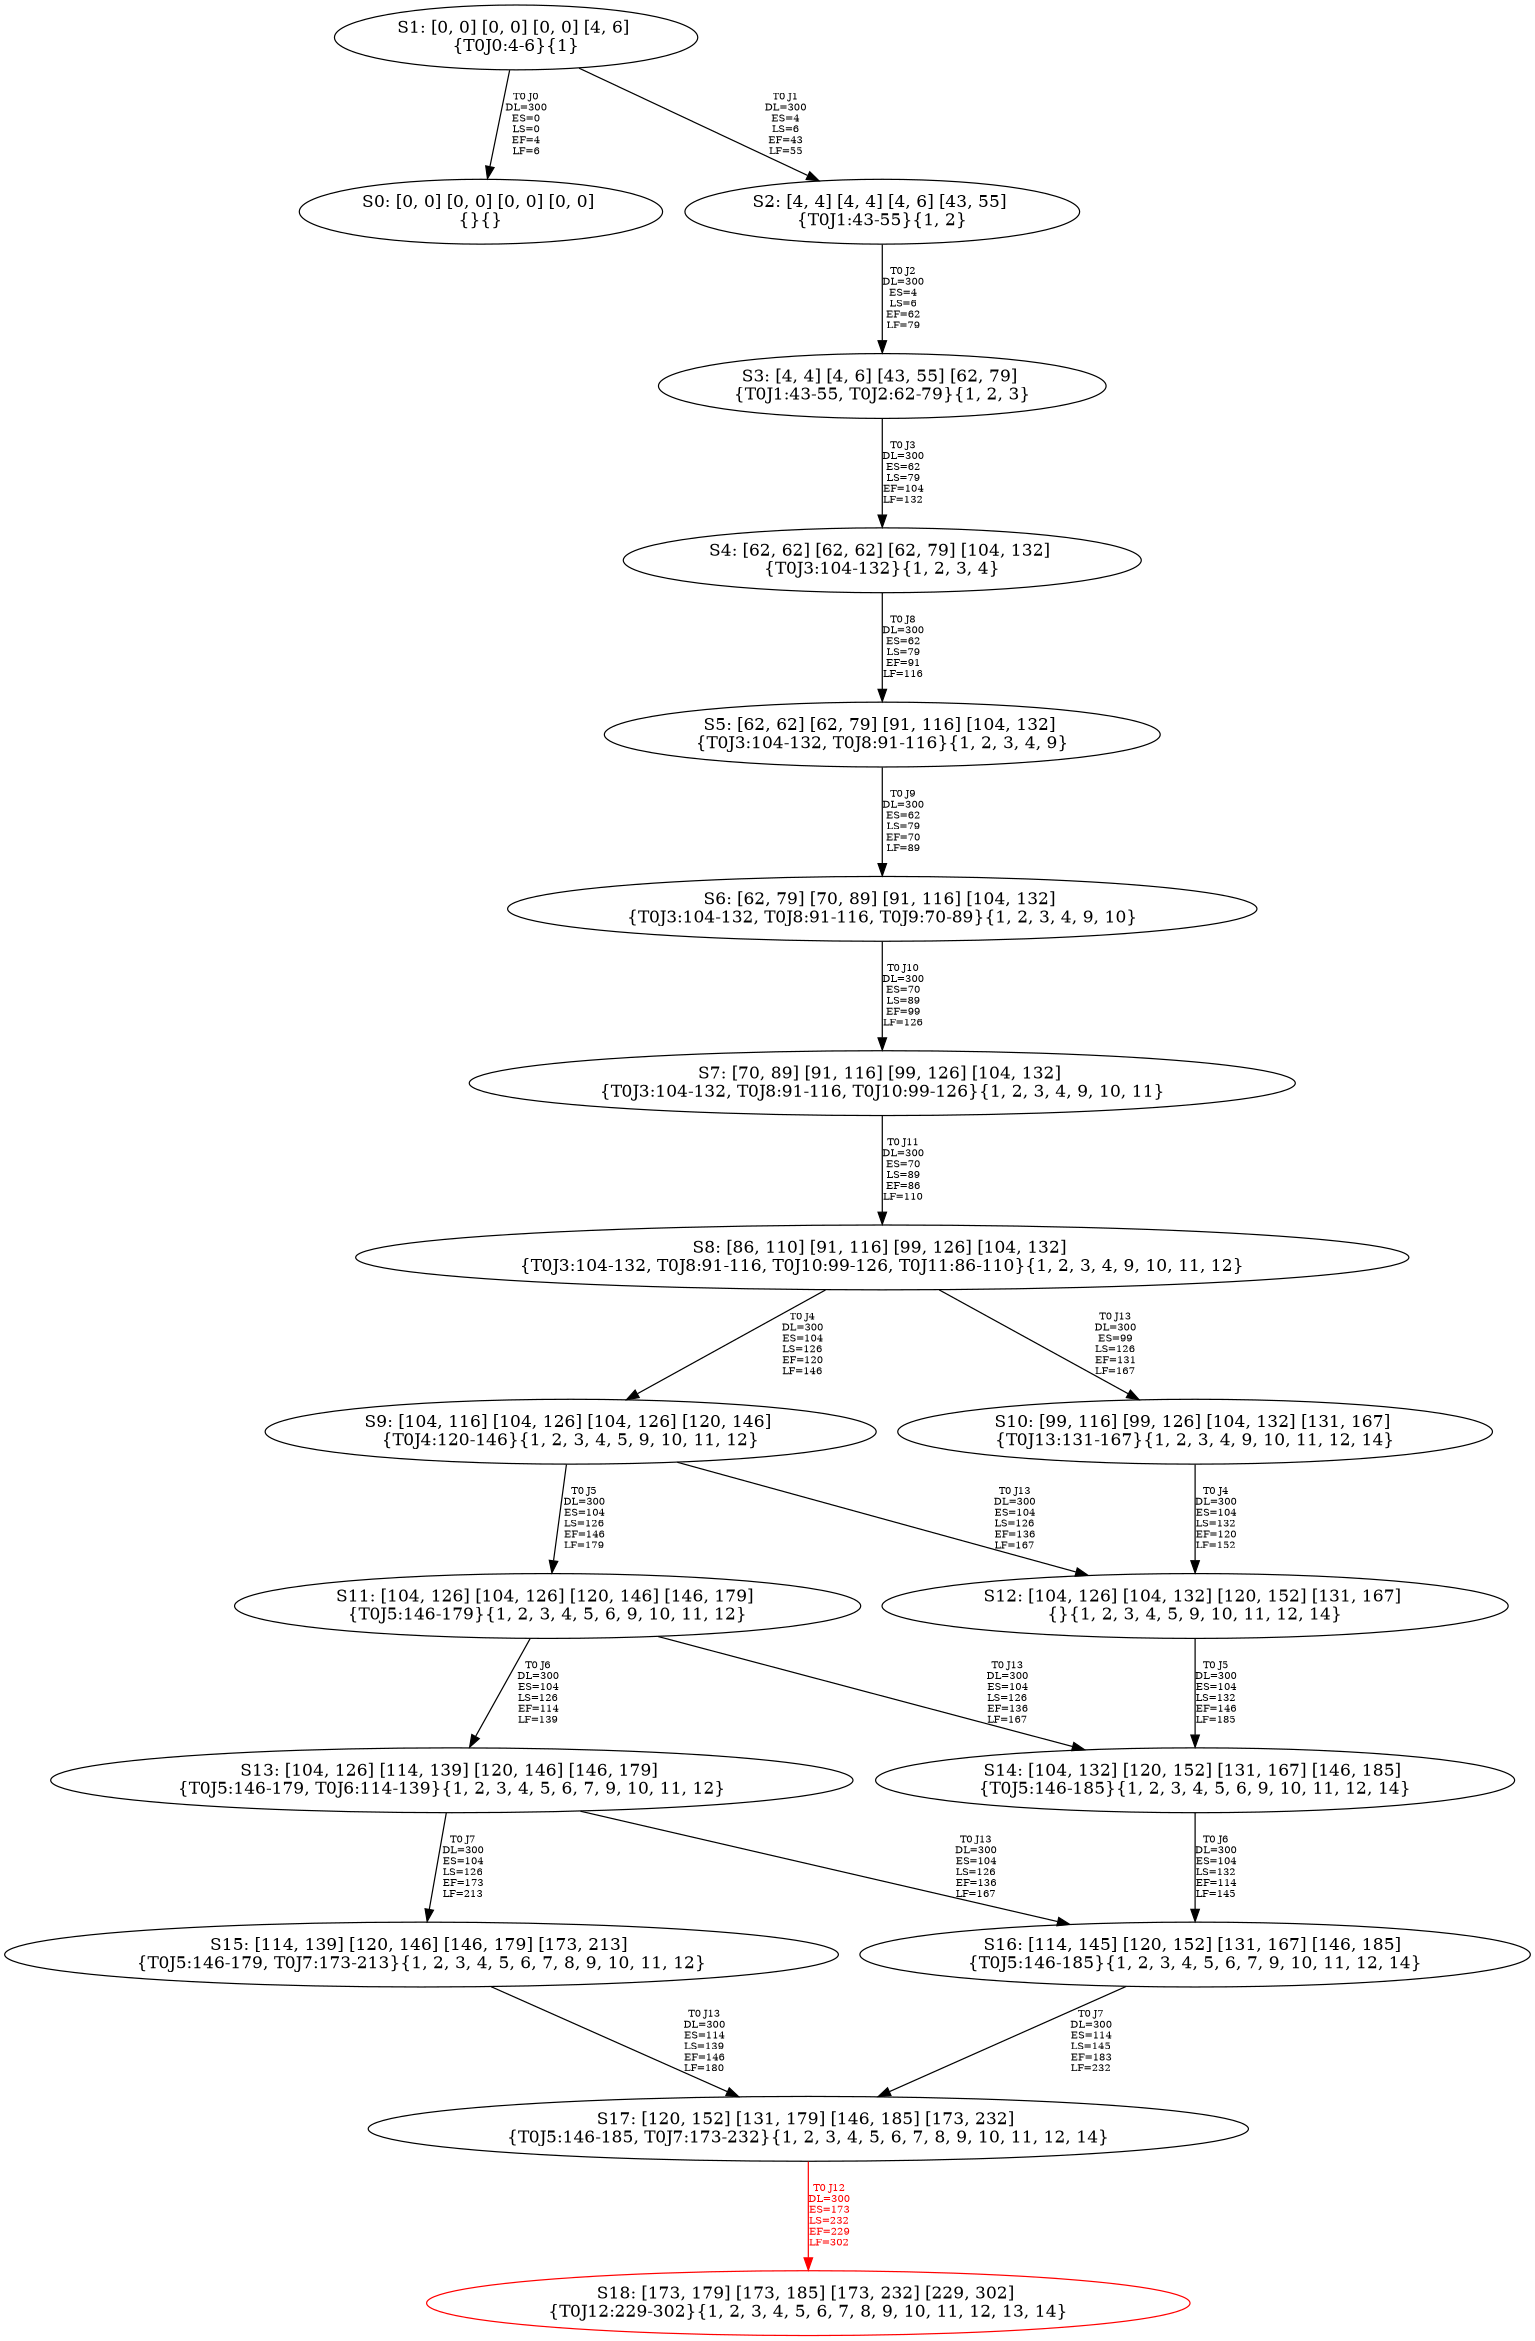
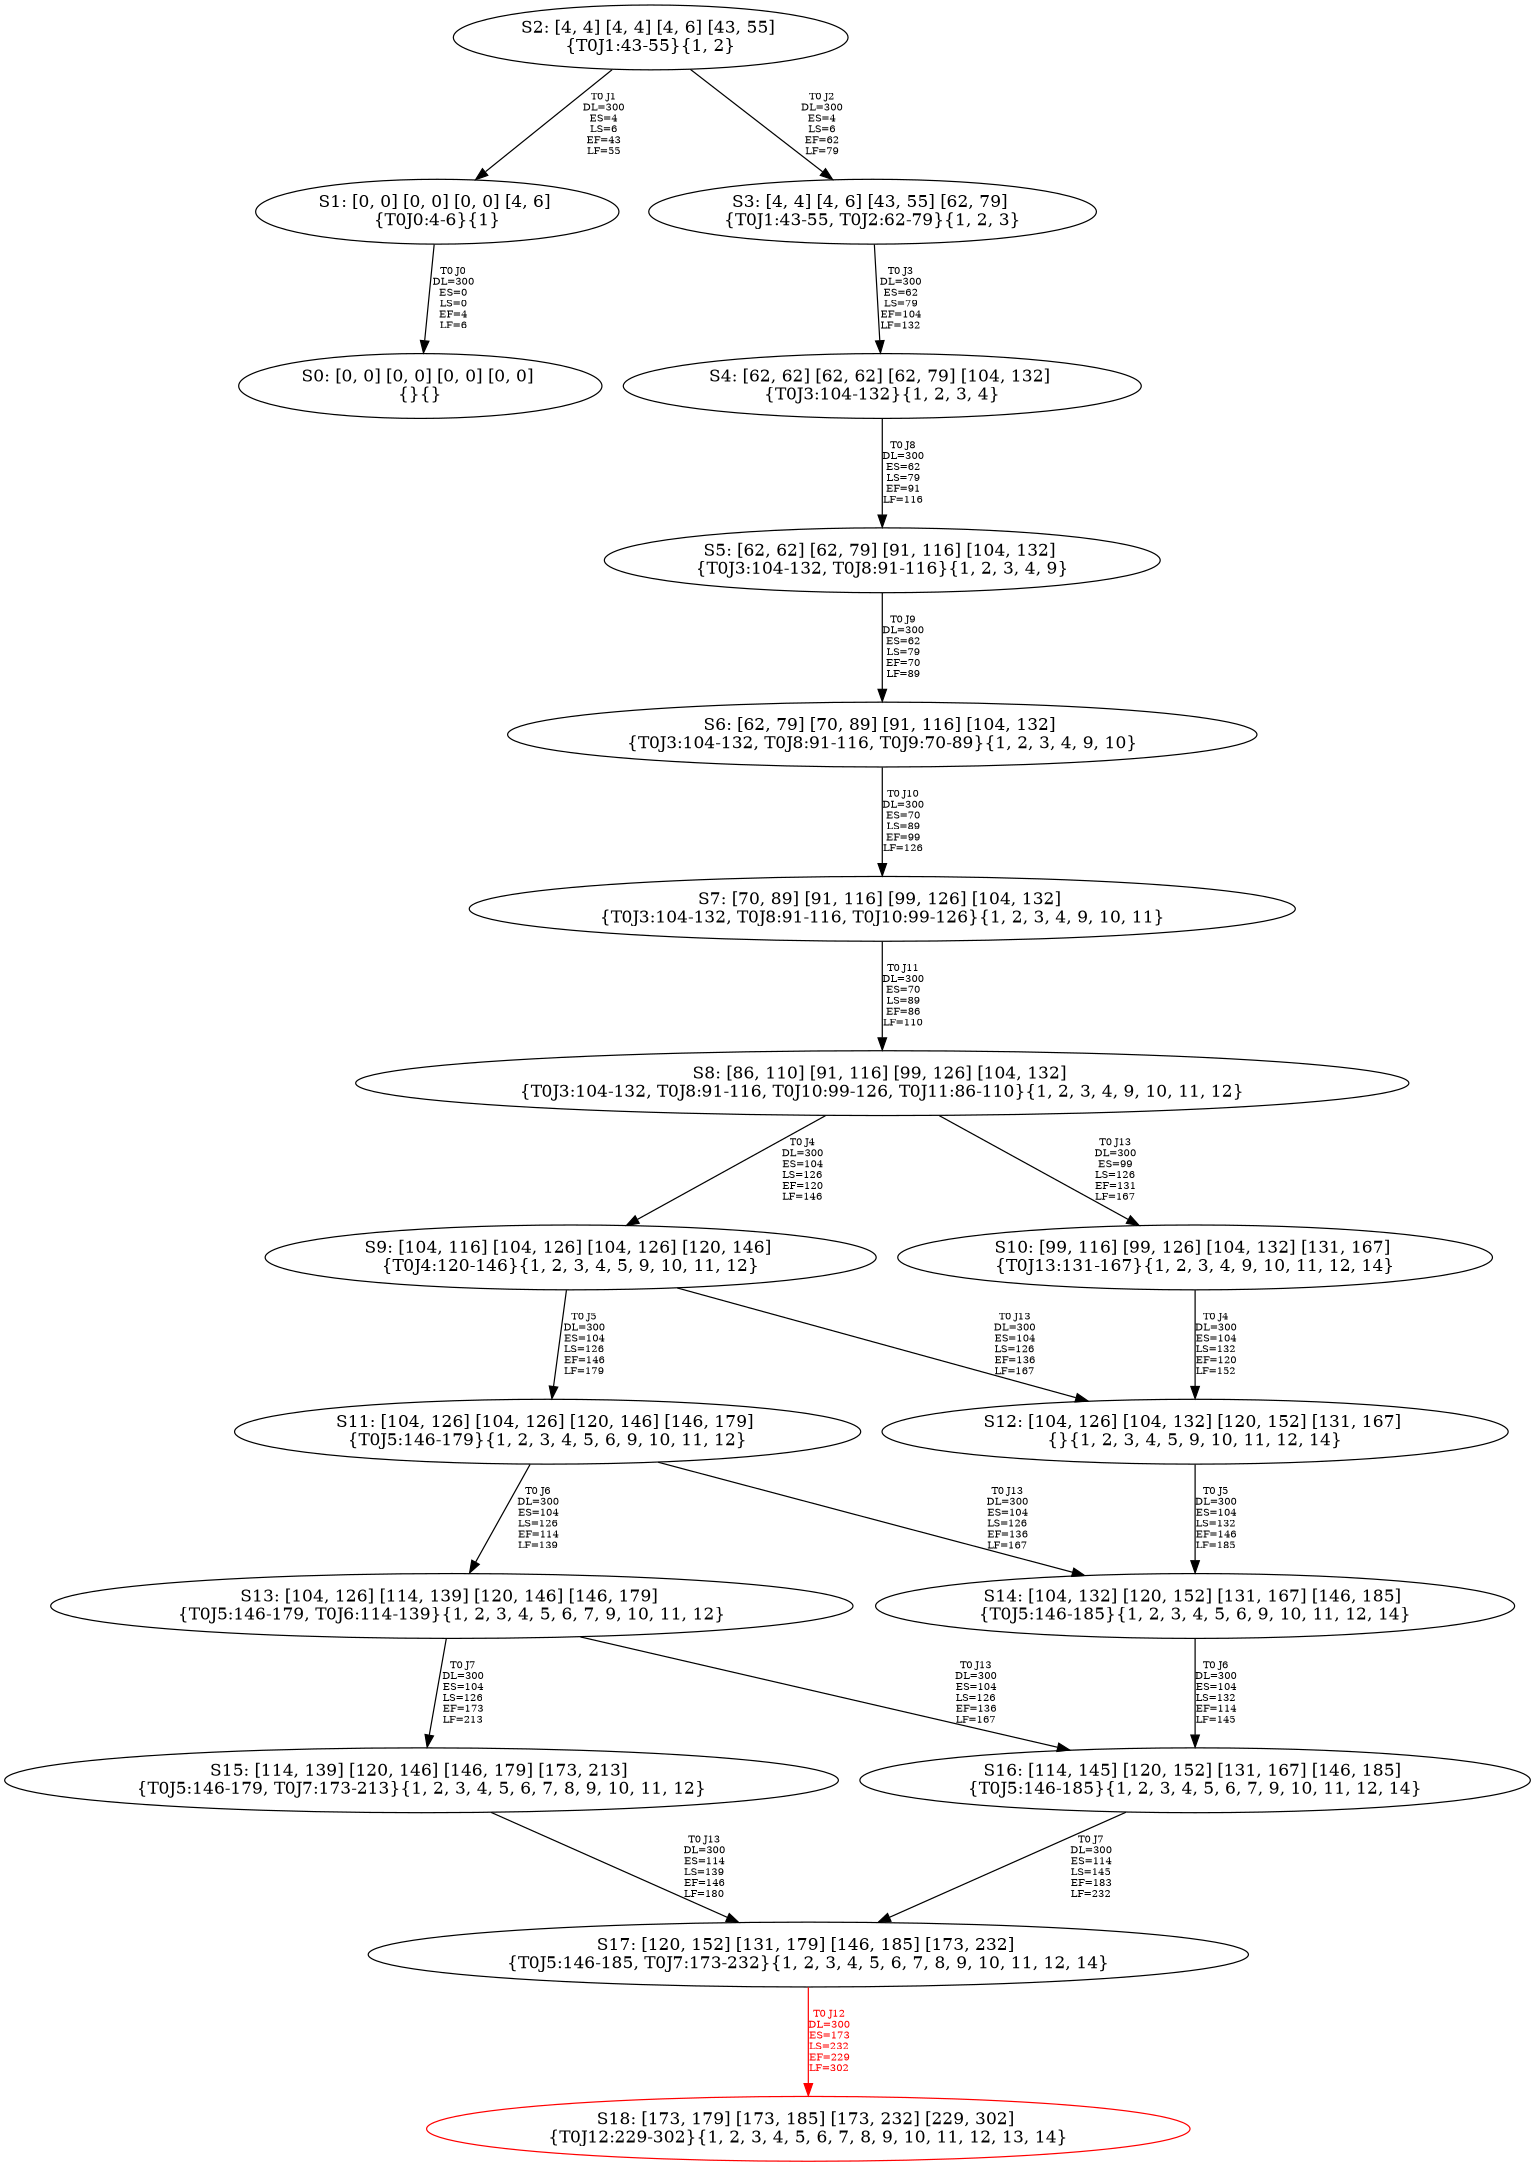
(693, 122) -> (549, 121)
